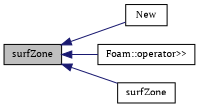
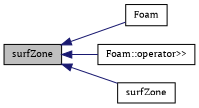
(146, 15) -> (146, 15)
